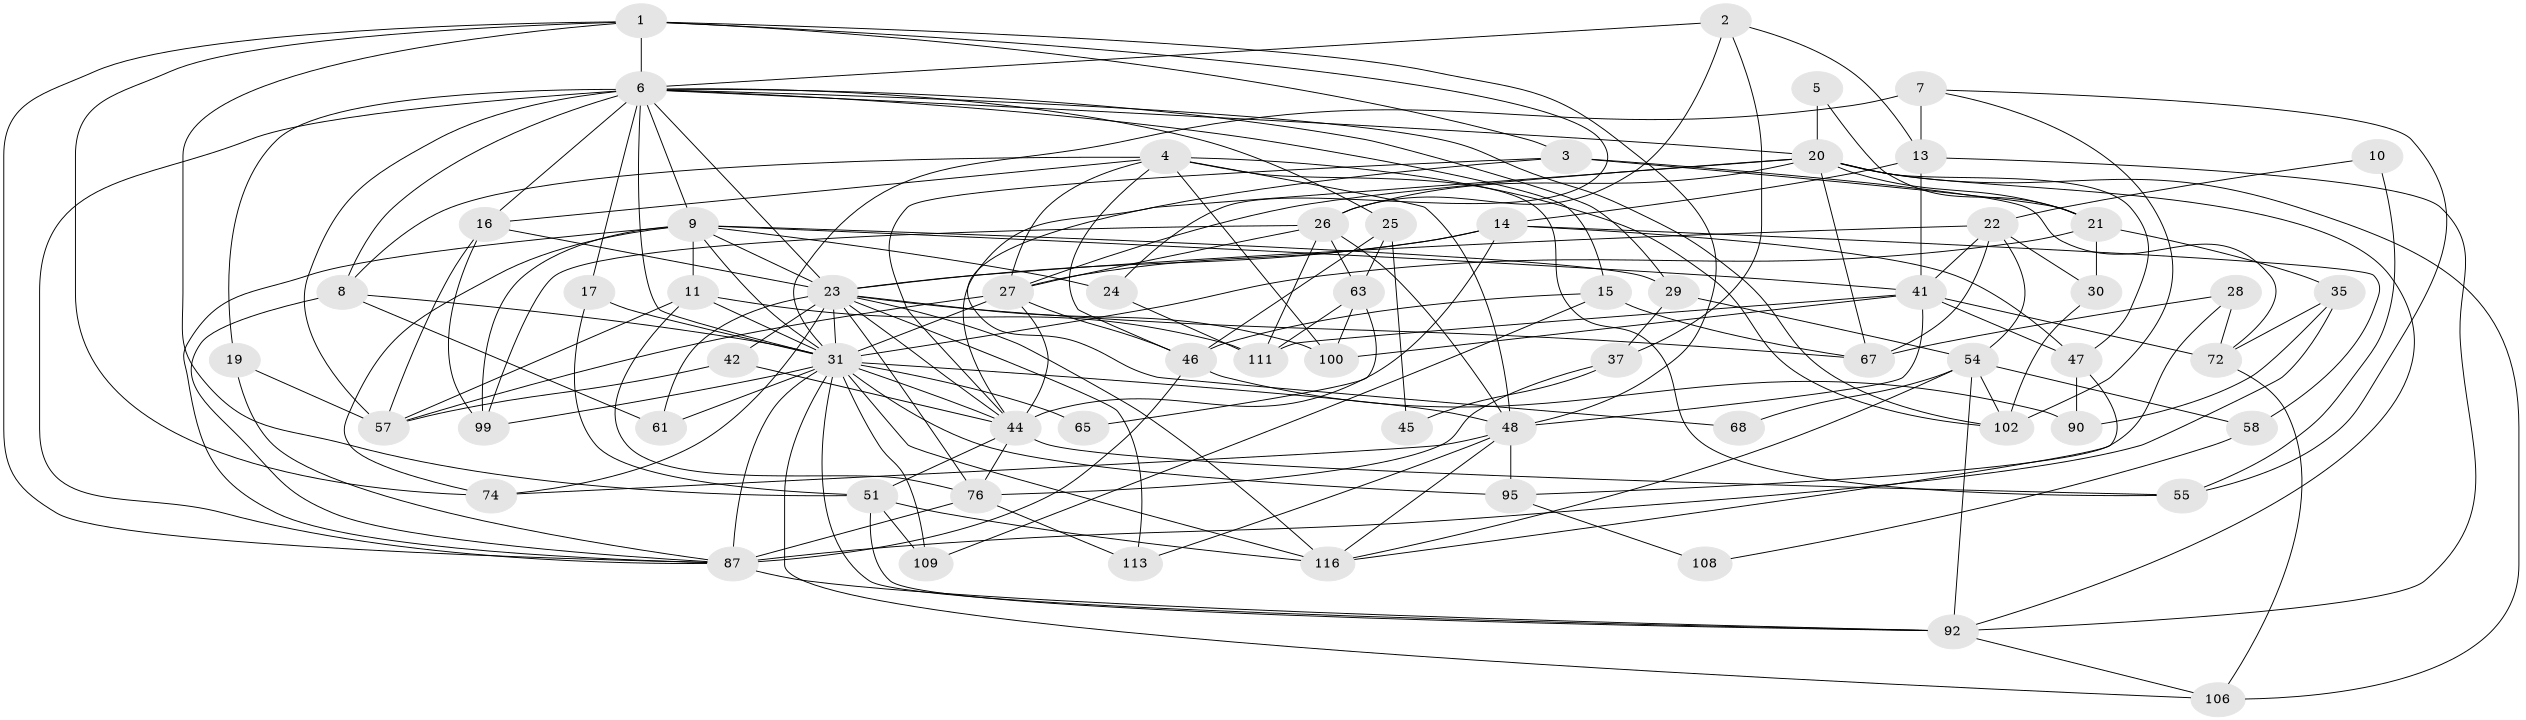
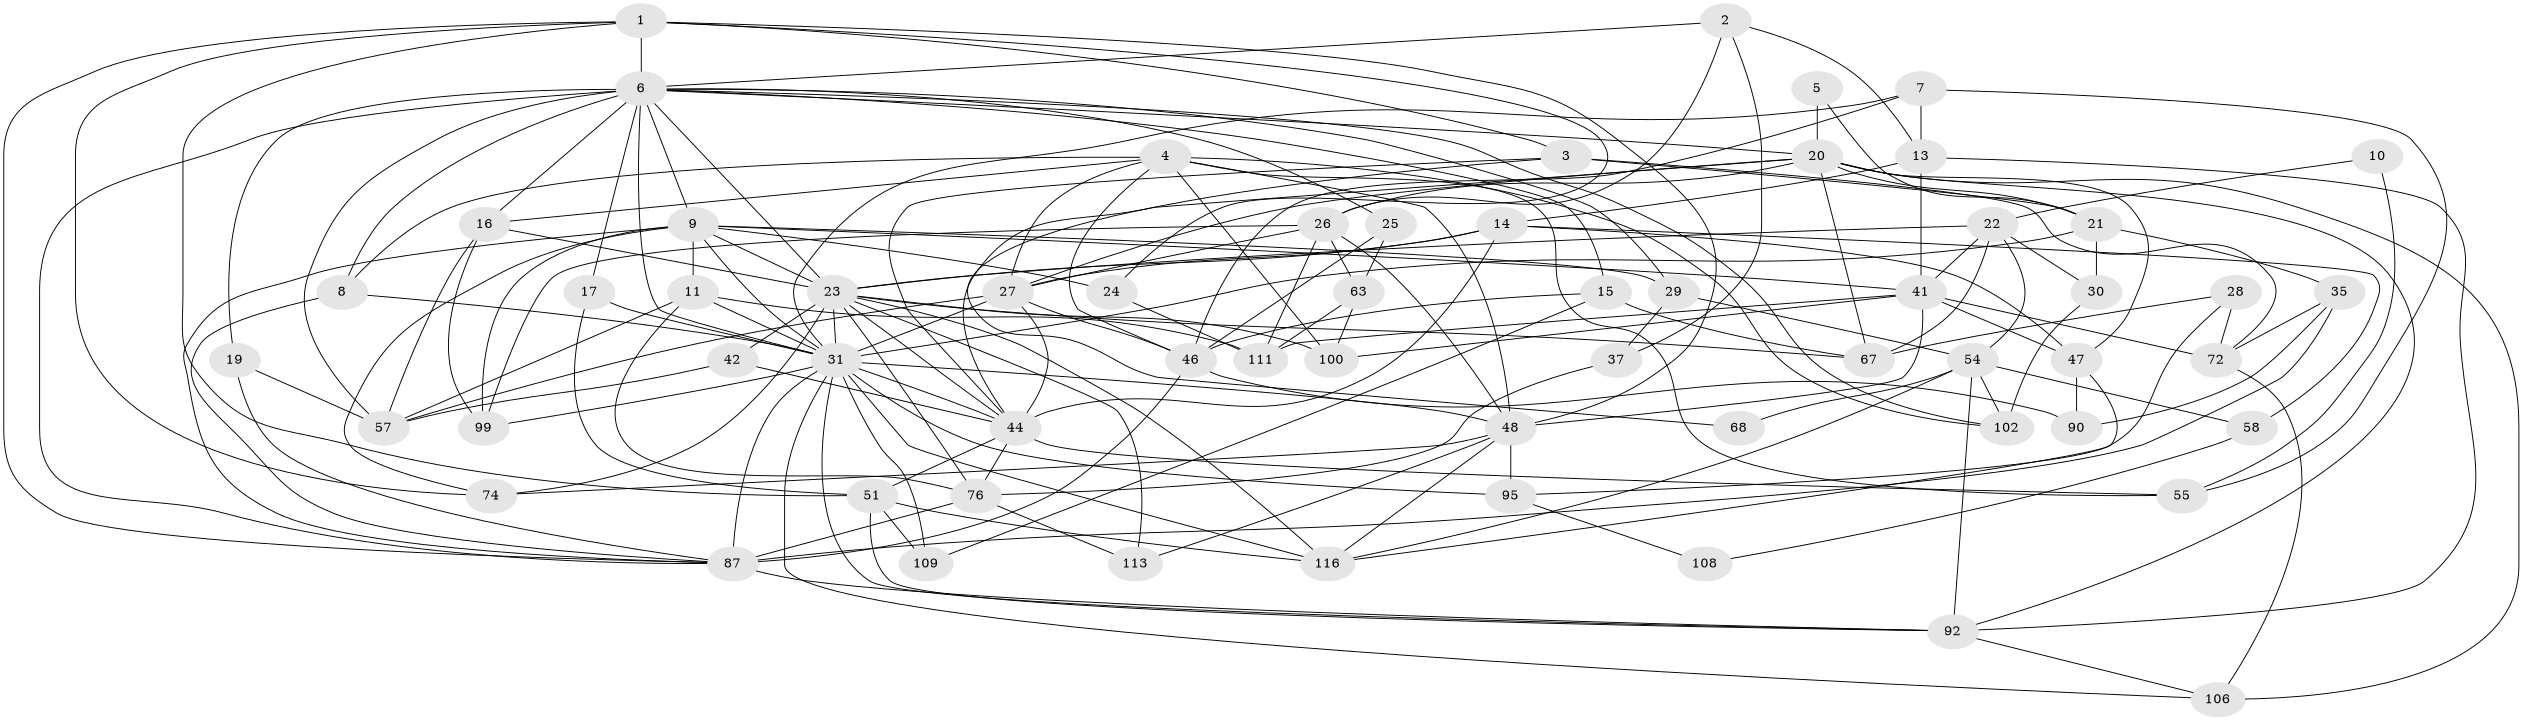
(2163, 227) -> (1690, 158)
(661, 428) -> none
(1084, 428) -> none
(1407, 428) -> none
